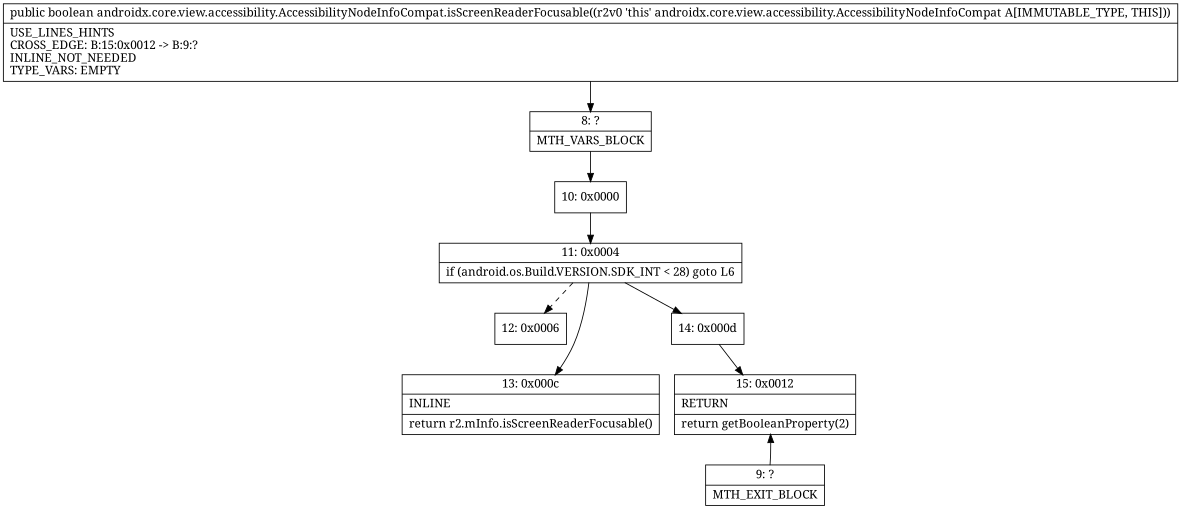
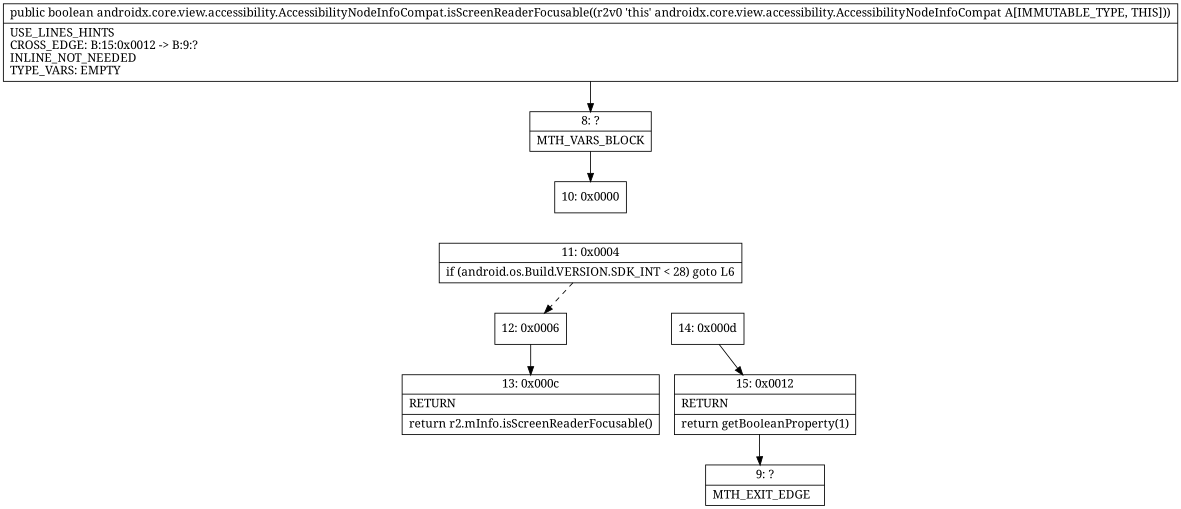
(591, 224) -> none
(649, 296) -> none
(580, 327) -> (531, 355)
(430, 404) -> (432, 404)
(765, 424) -> (765, 424)
(771, 454) -> (759, 445)
(765, 495) -> (762, 495)
